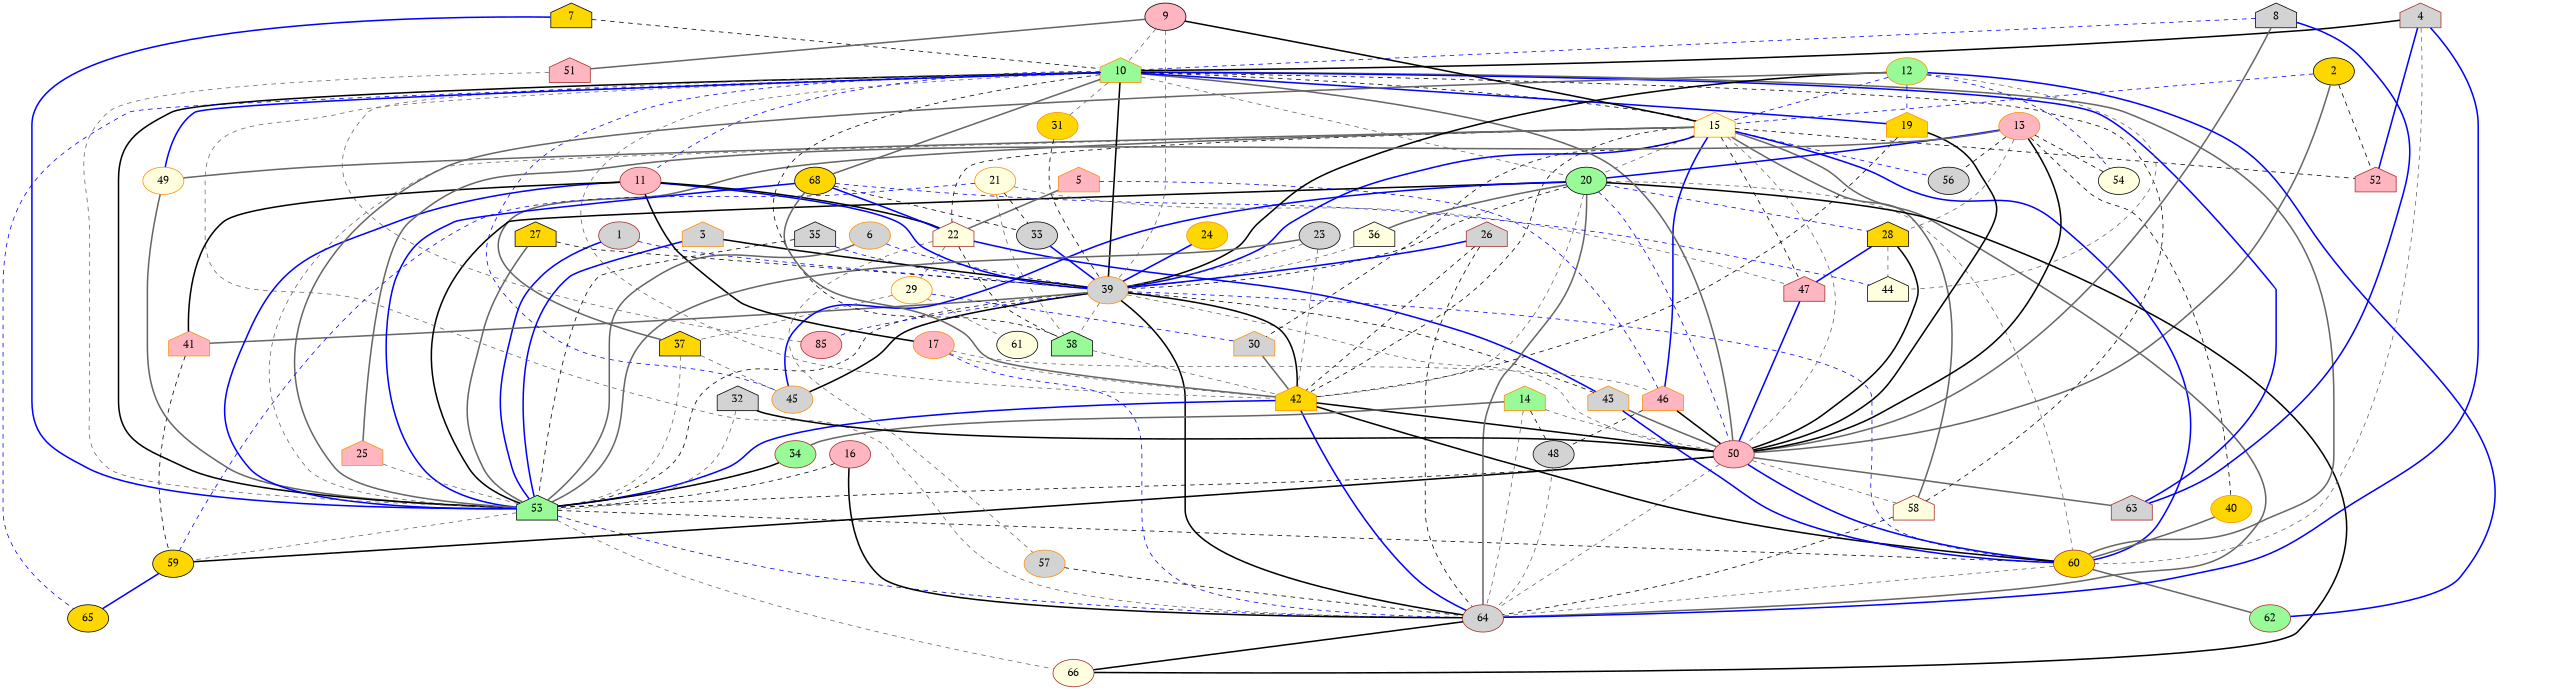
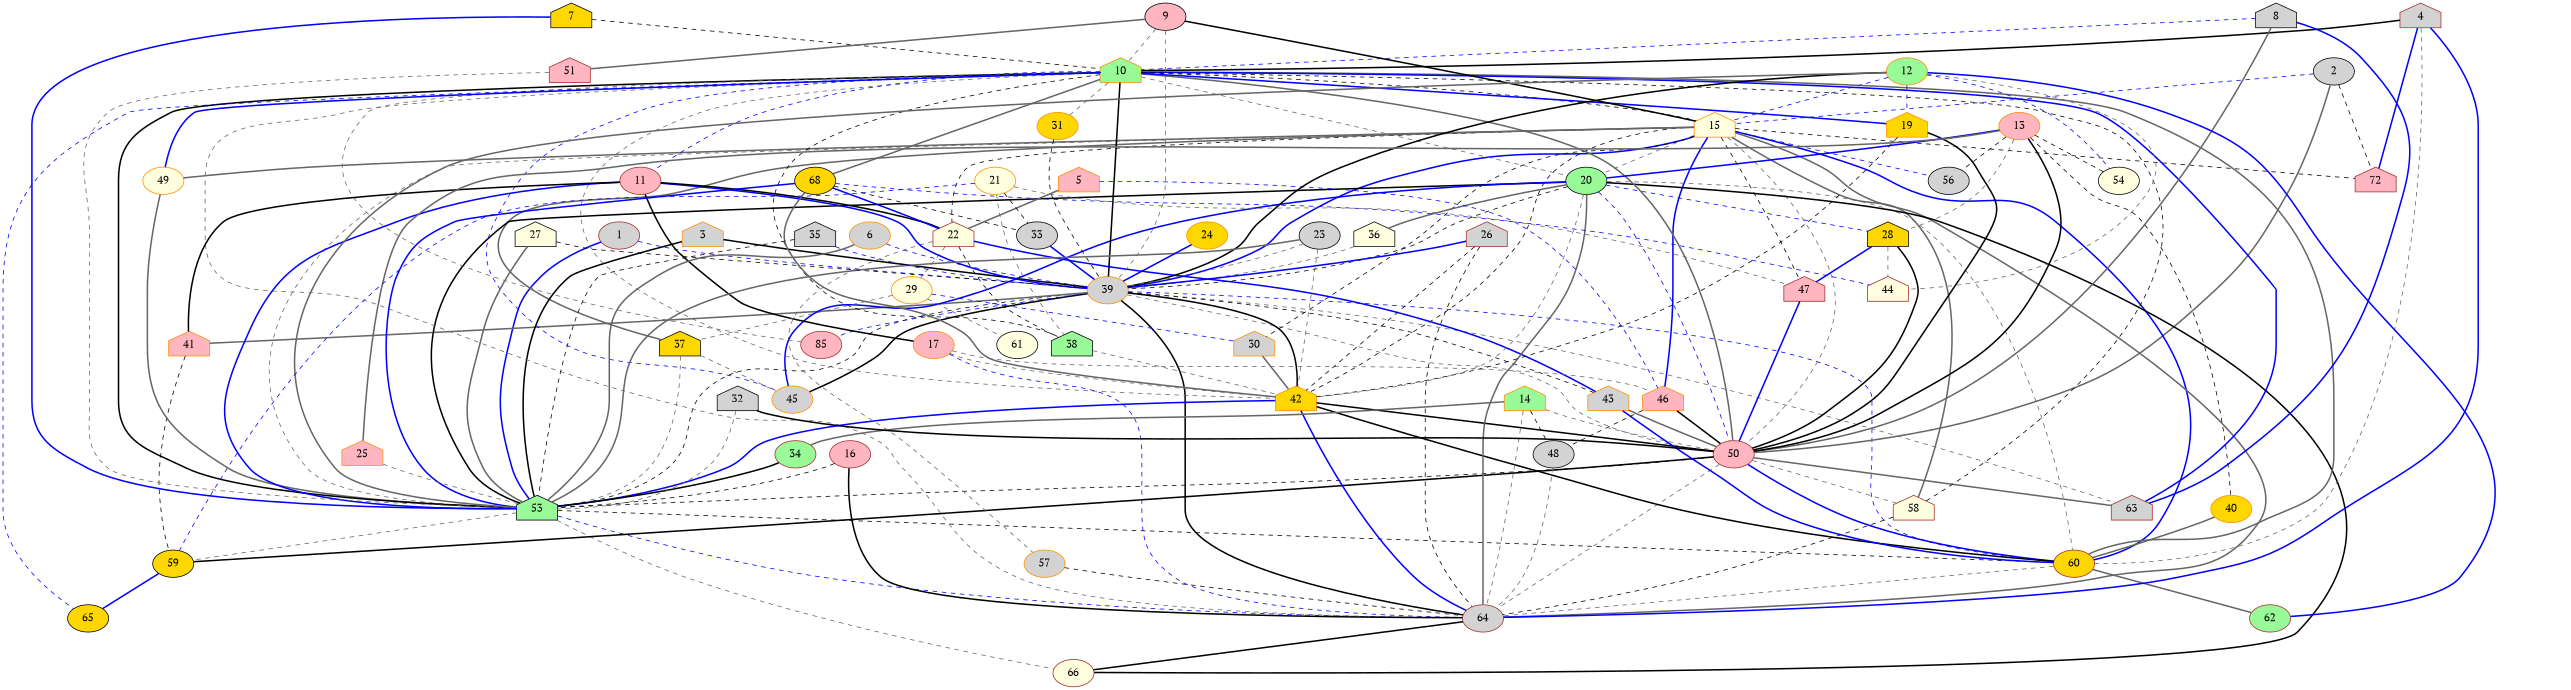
(2334, 71) -> (2334, 71)
(2376, 181) -> (2376, 181)
(536, 236) -> (536, 236)
(1888, 290) -> (1888, 290)
(1092, 314) -> (1628, 366)
(541, 316) -> (541, 316)
